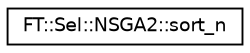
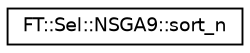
(125, 27) -> (125, 27)
